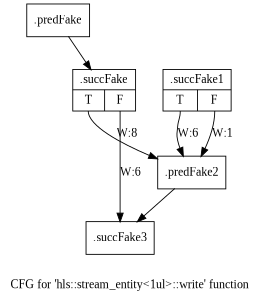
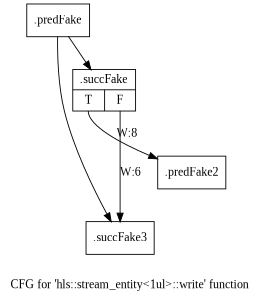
(197, 90) -> none
(159, 202) -> (69, 128)
